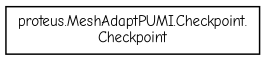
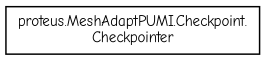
(133, 30) -> (133, 30)
